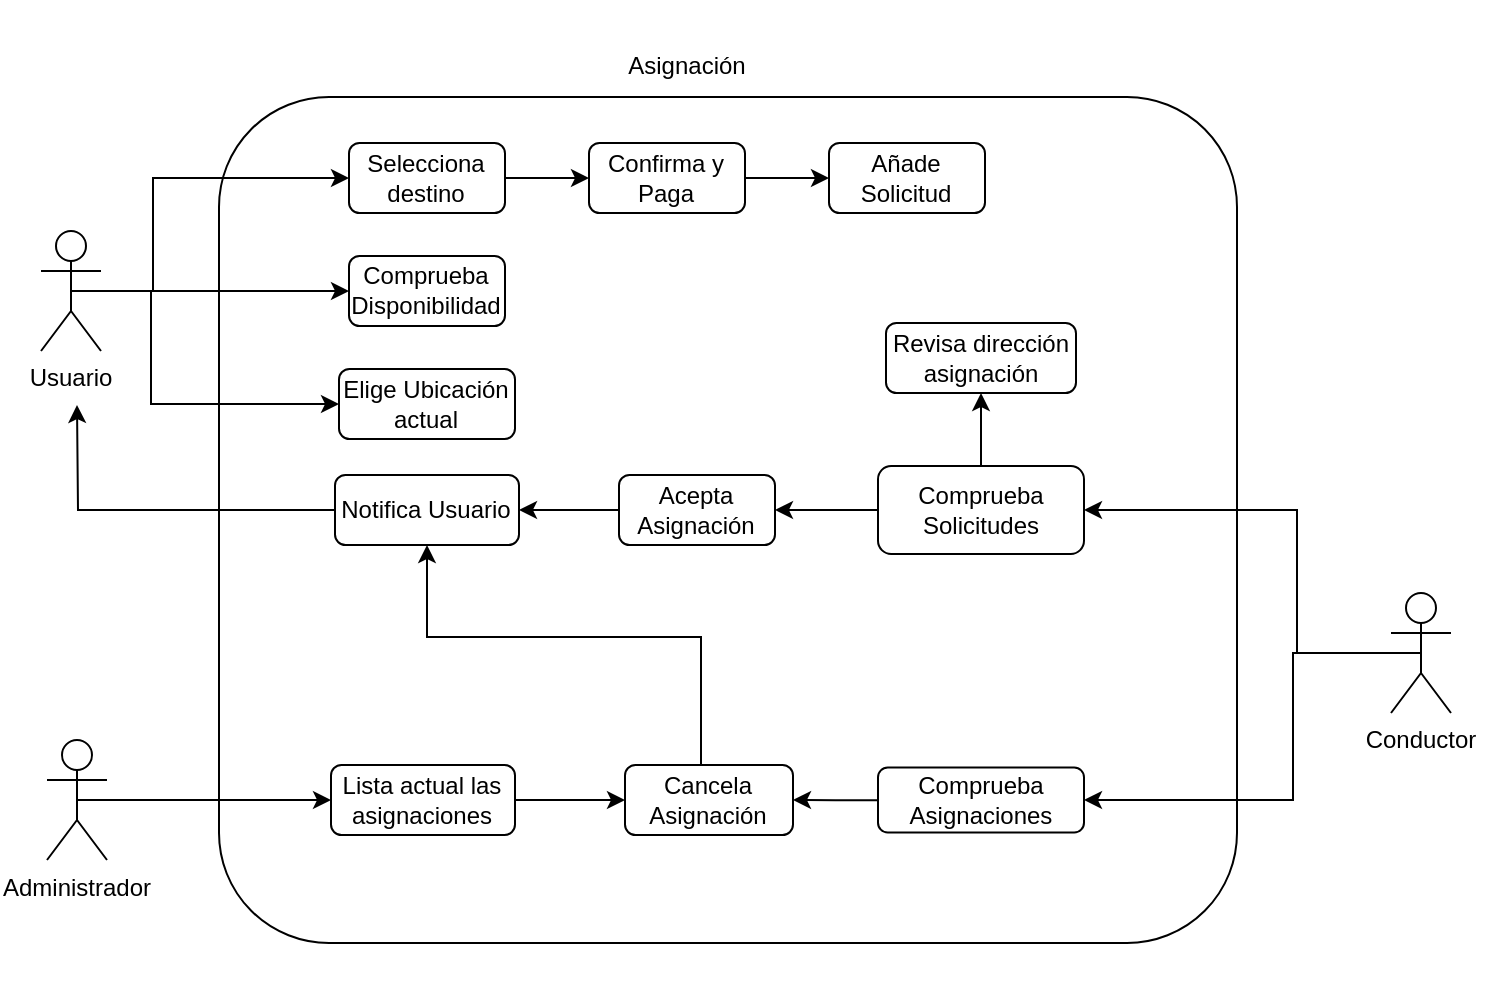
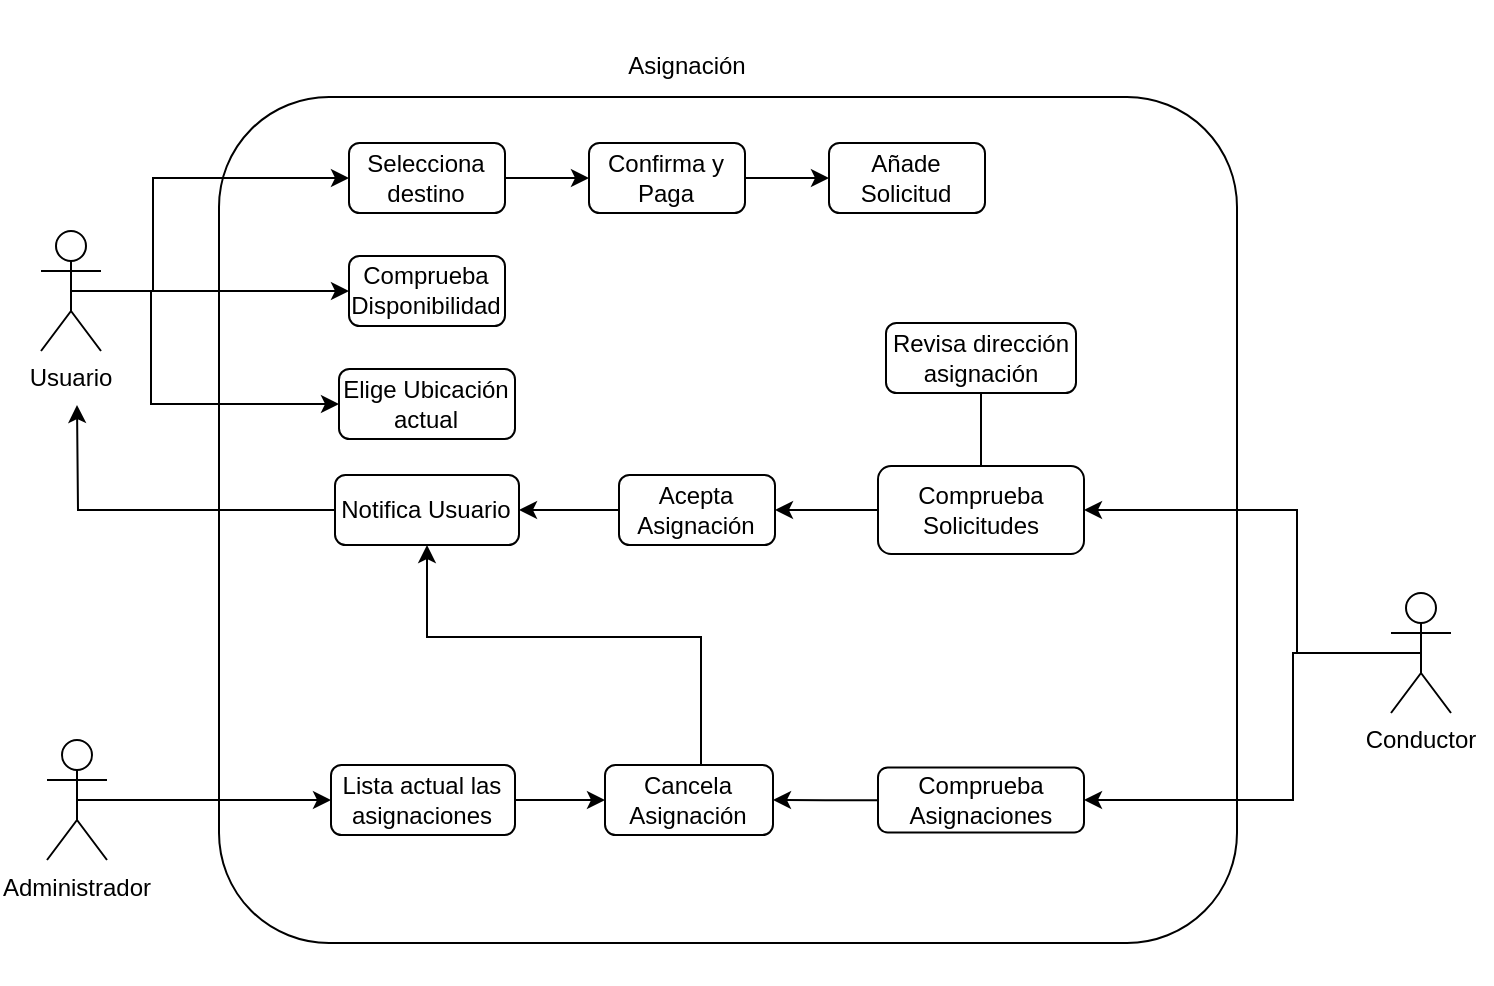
(981, 408) -> (981, 402)
(709, 800) -> (689, 800)
